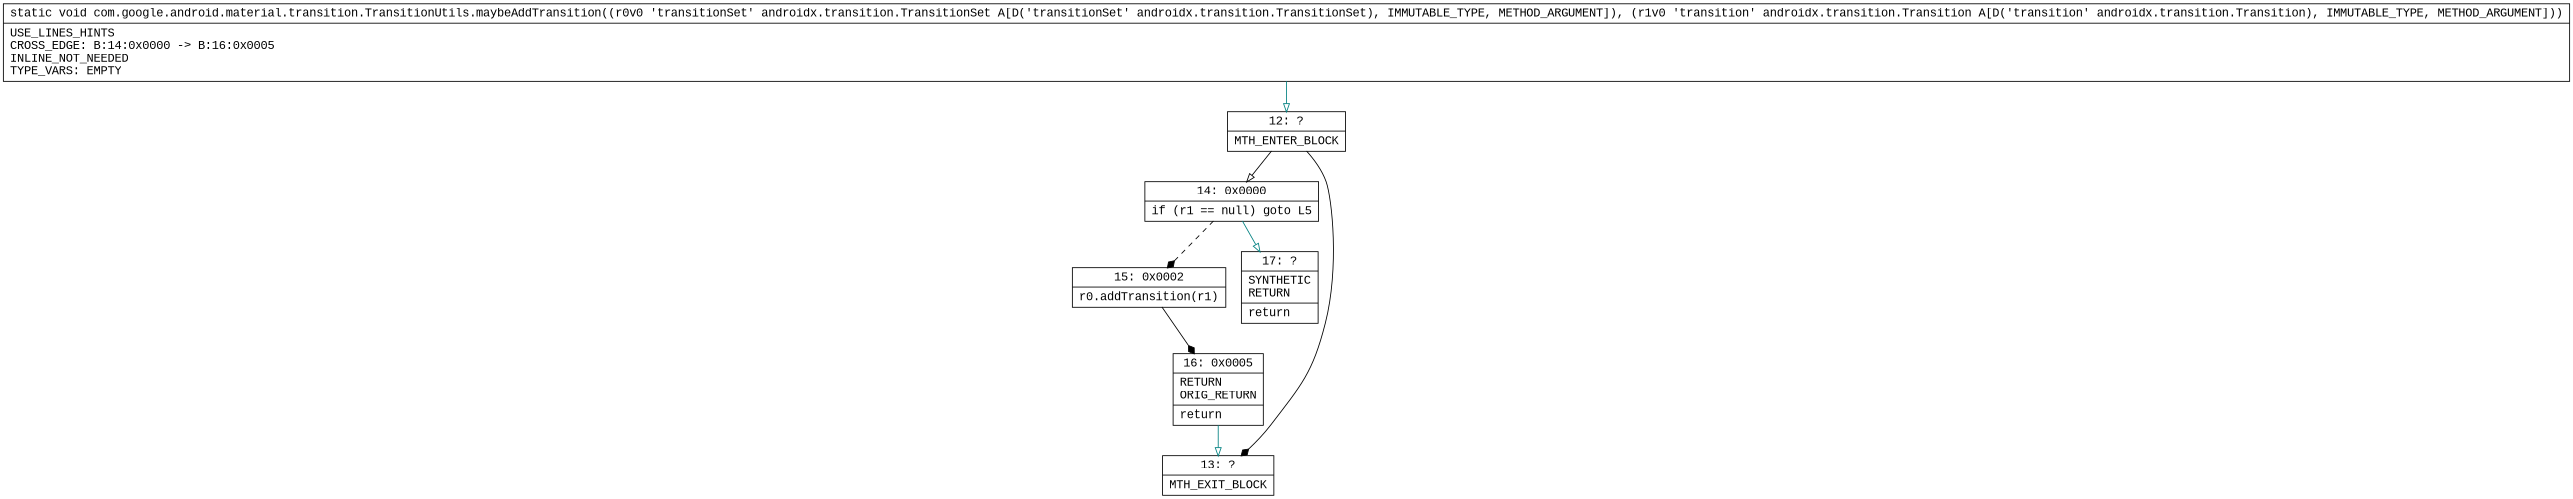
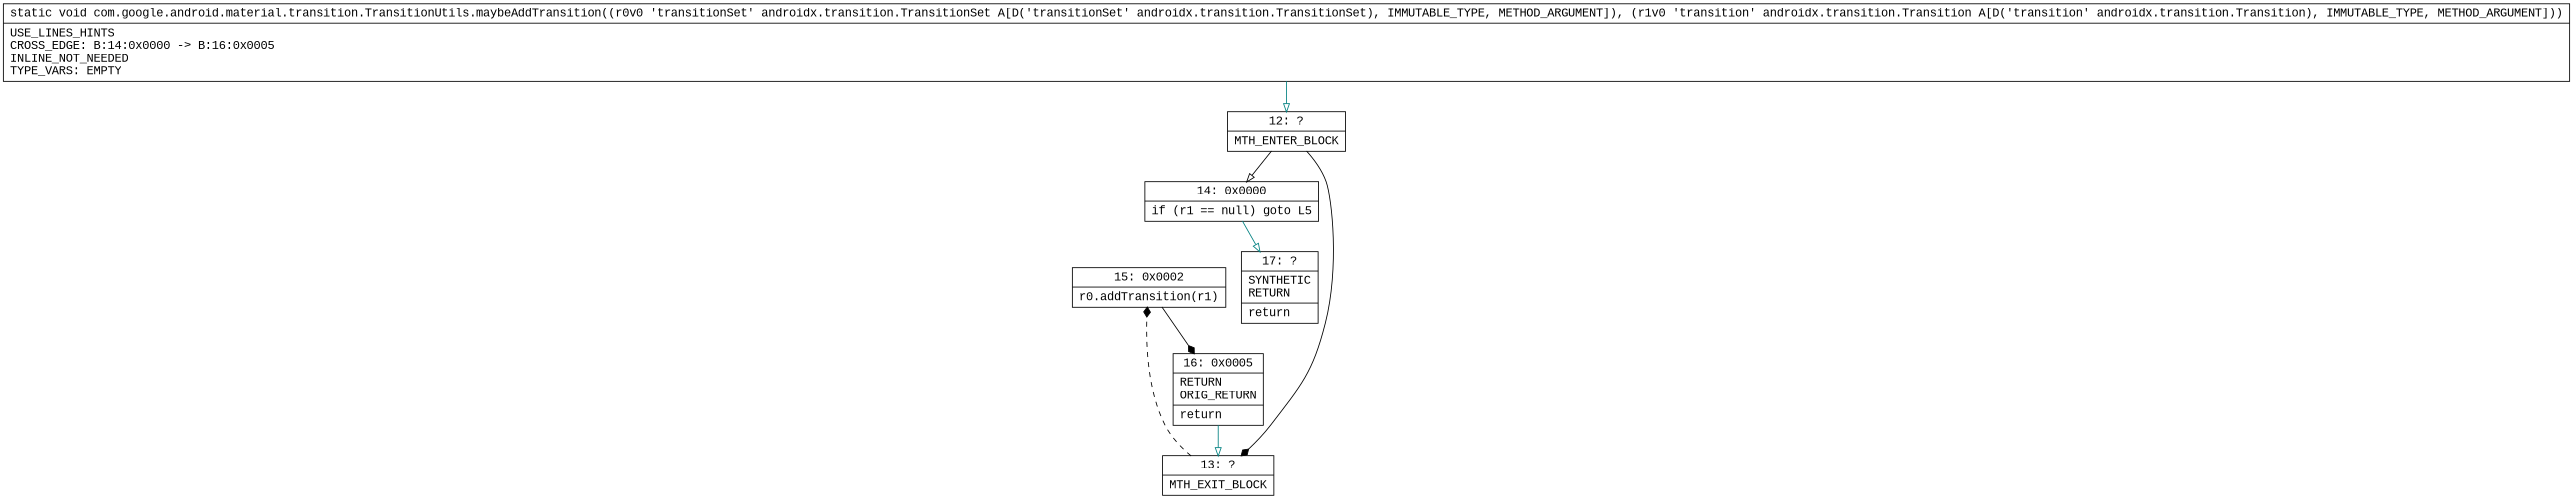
(1194, 241) -> (1153, 392)
